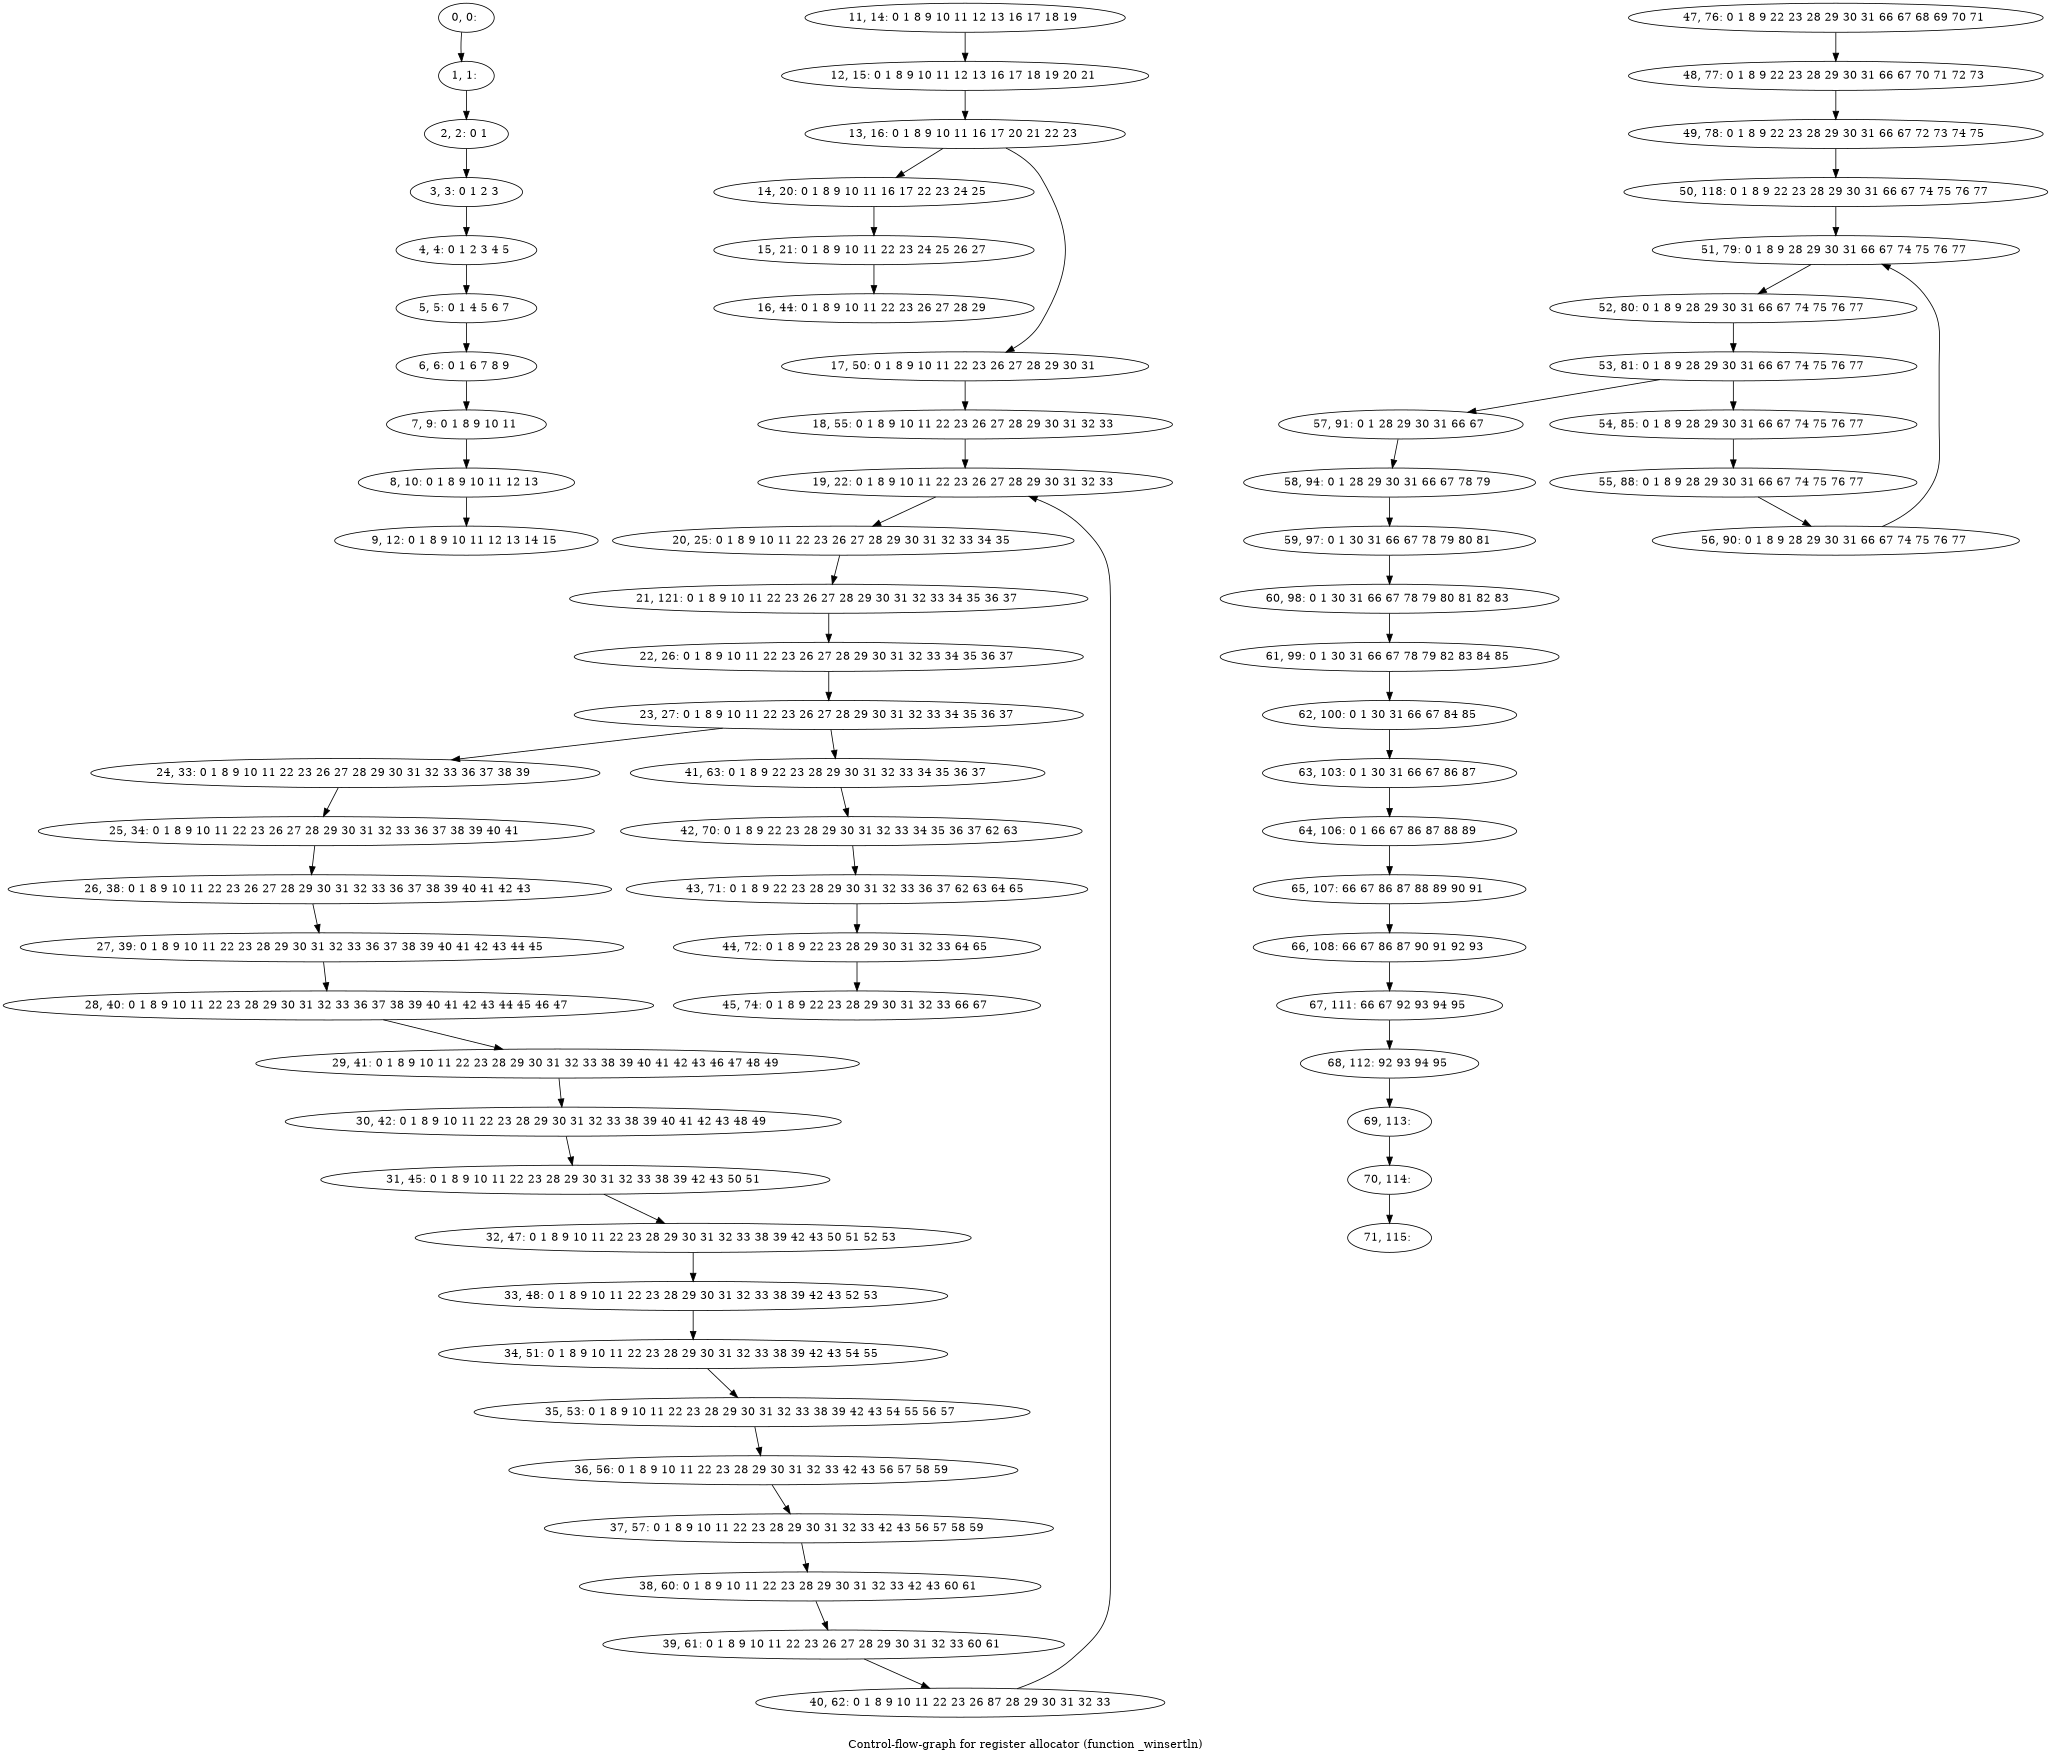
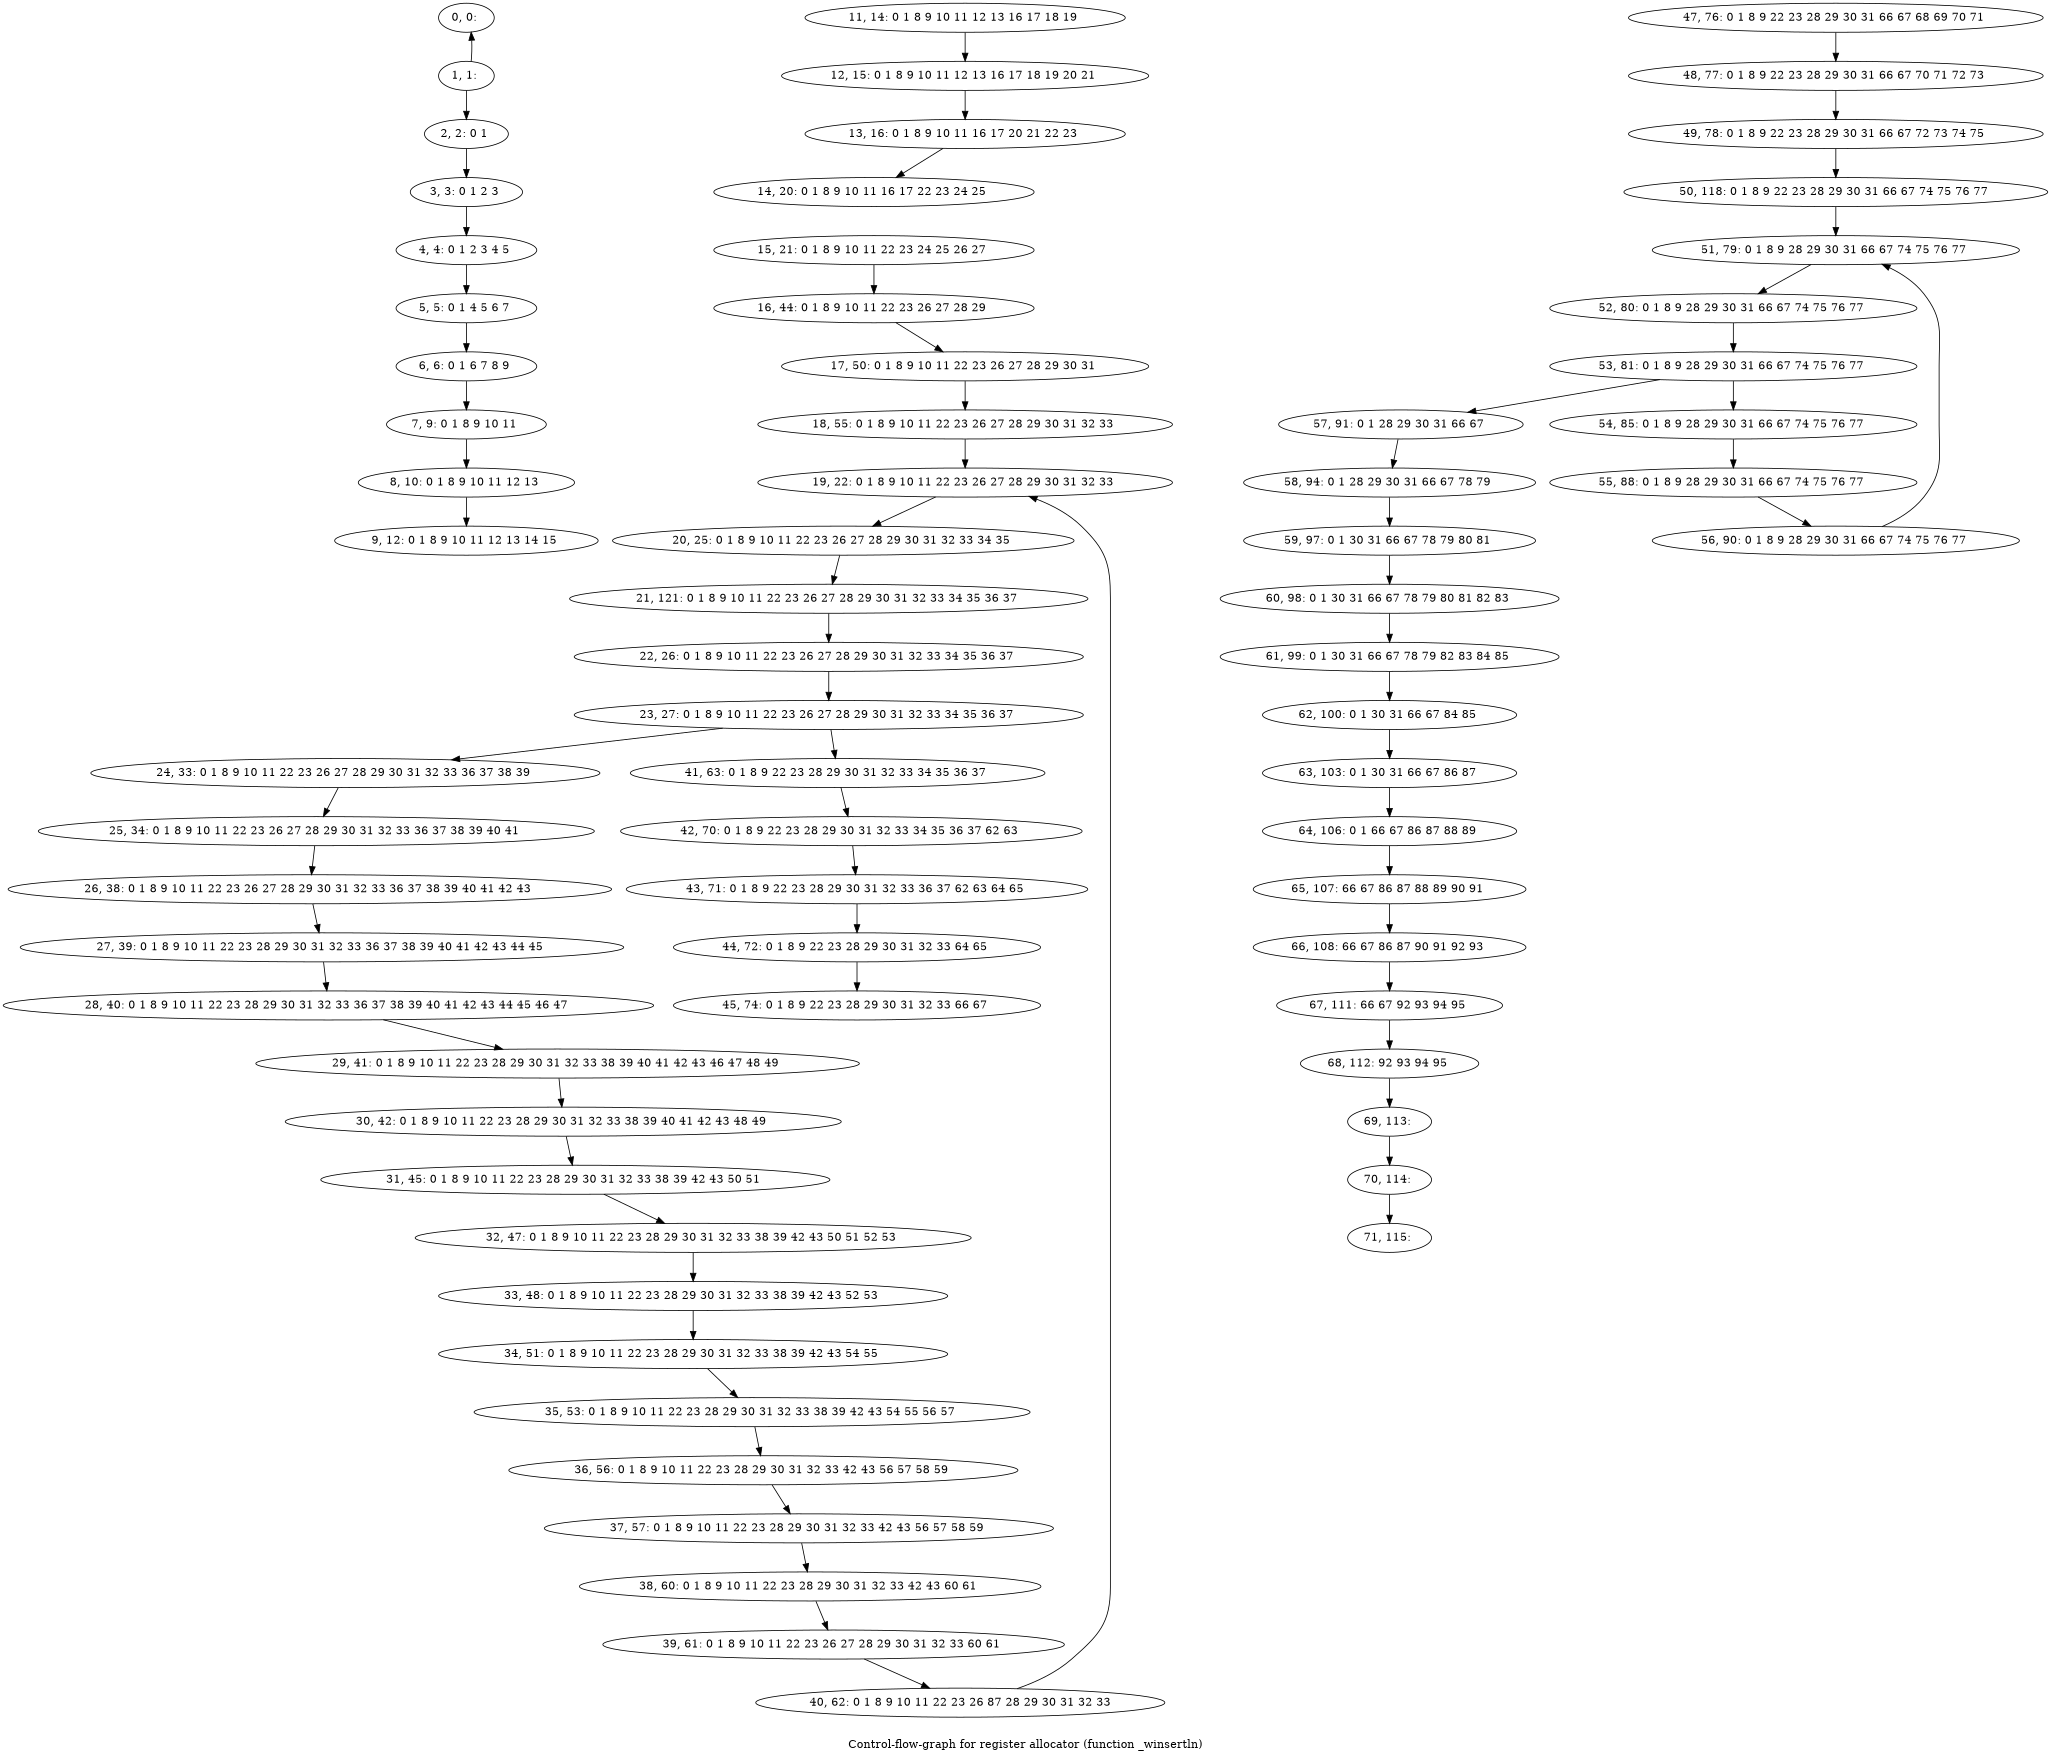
(461, 43) -> (472, 51)
(874, 217) -> none
(1065, 246) -> (916, 335)
